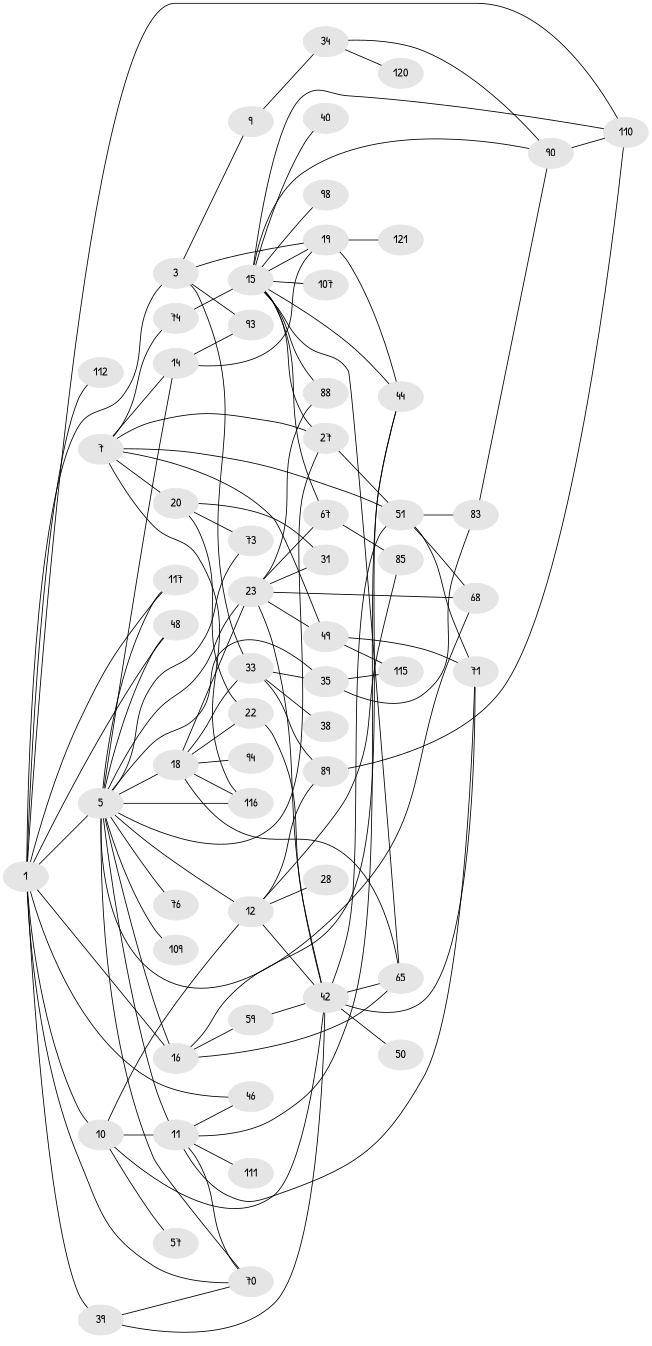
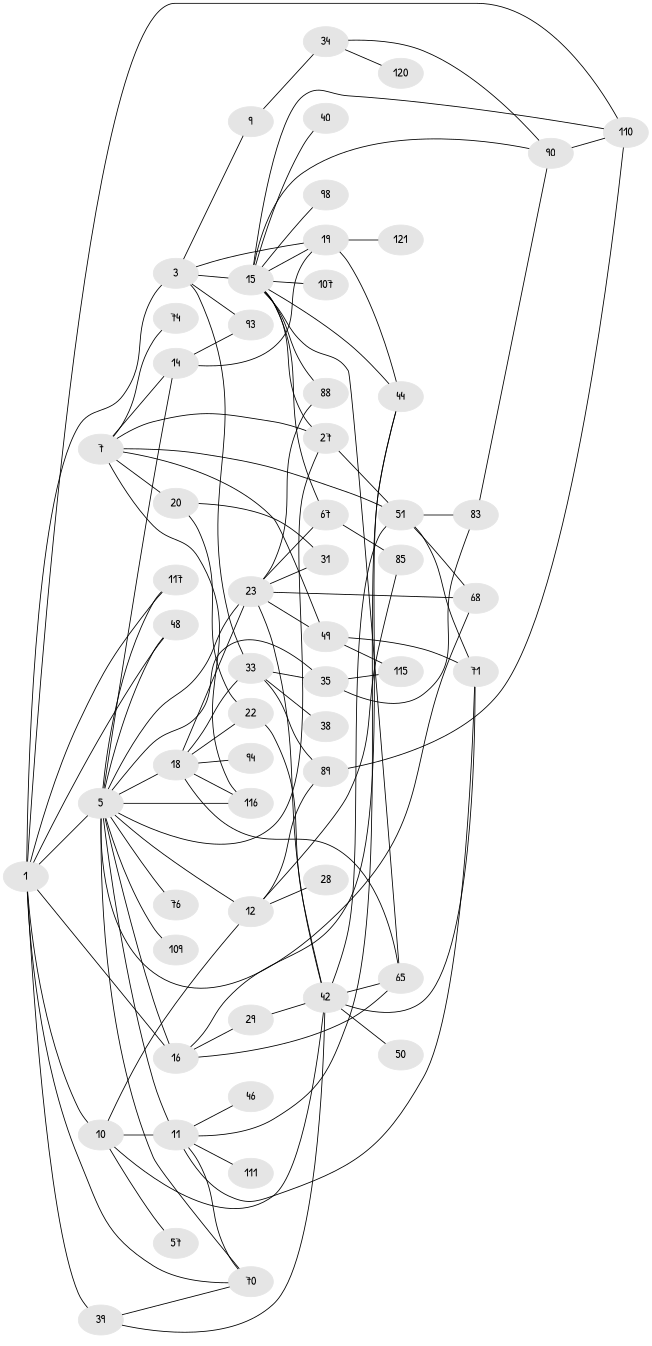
(208, 302) -> (213, 277)
(101, 372) -> none
(251, 541) -> none
(285, 950) -> none
(251, 1020) -> (251, 1020)
(96, 1030) -> none
